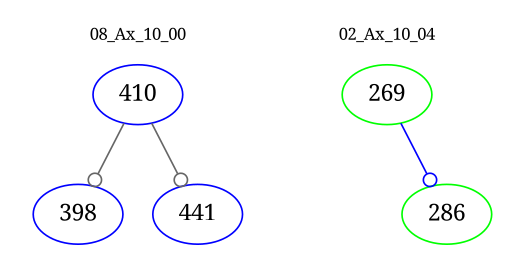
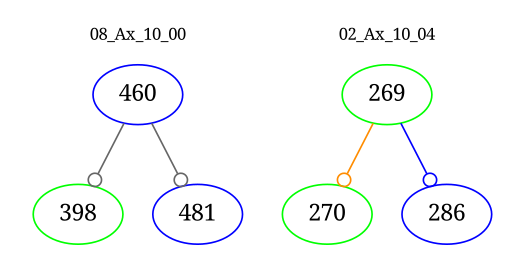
(138, 95) -> (138, 95)
(78, 214) -> (78, 214)
(198, 214) -> (198, 214)
none -> (327, 214)
(447, 214) -> (447, 214)
